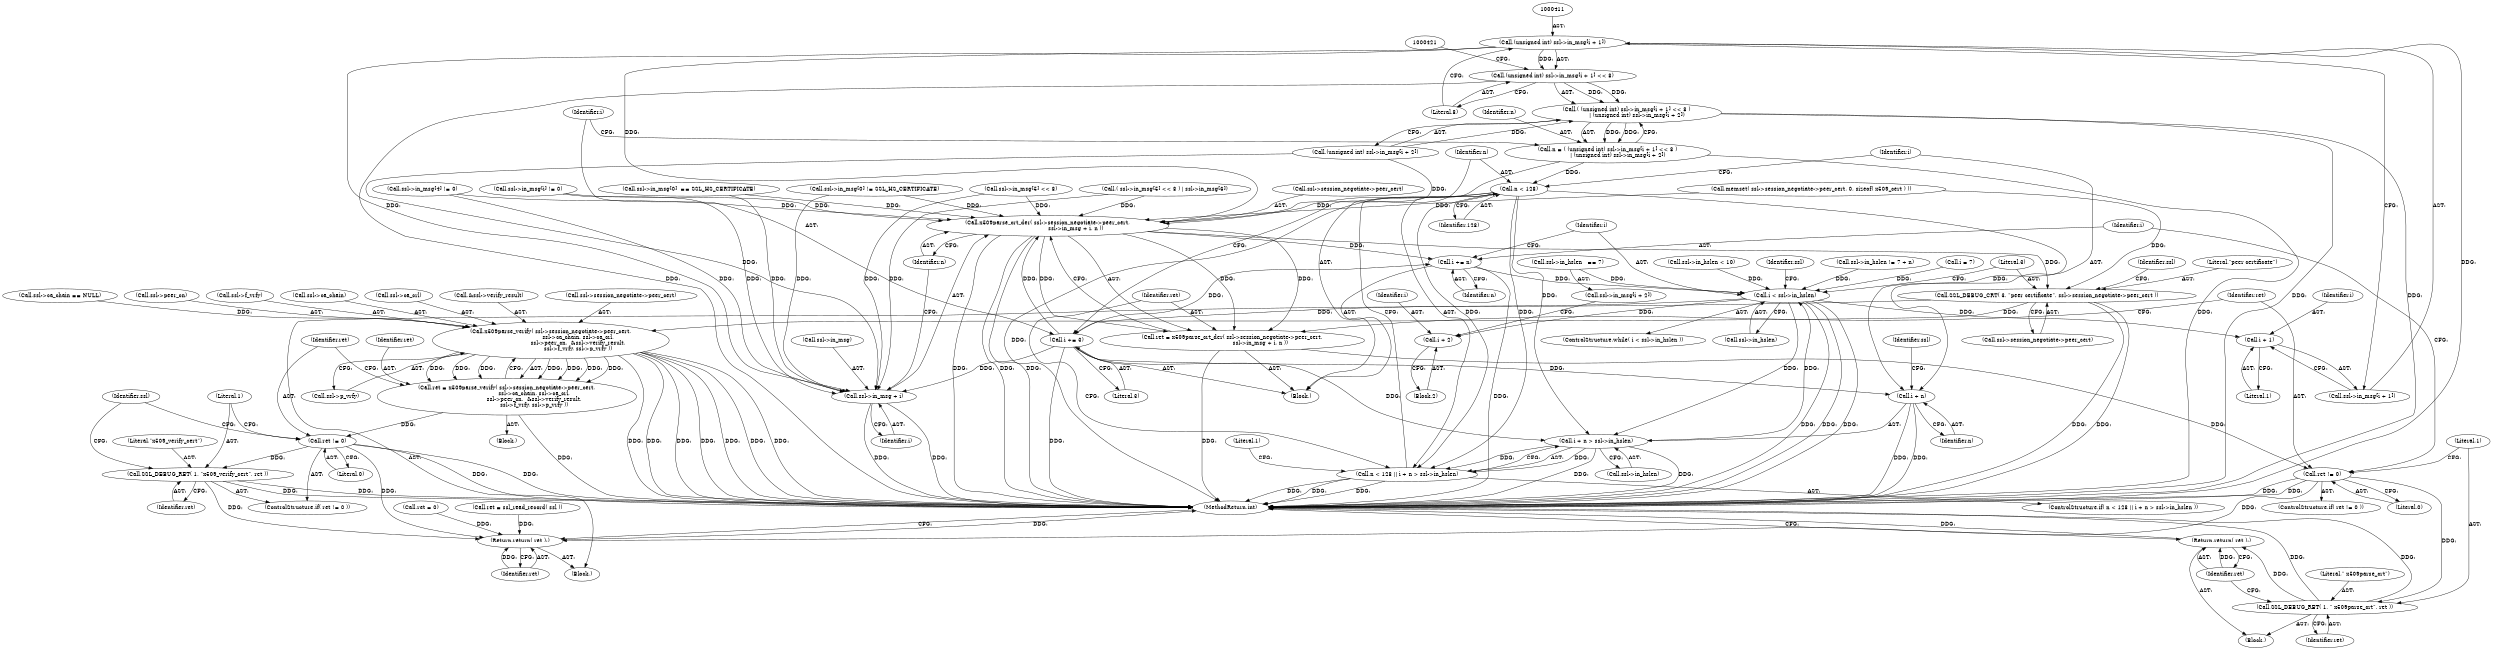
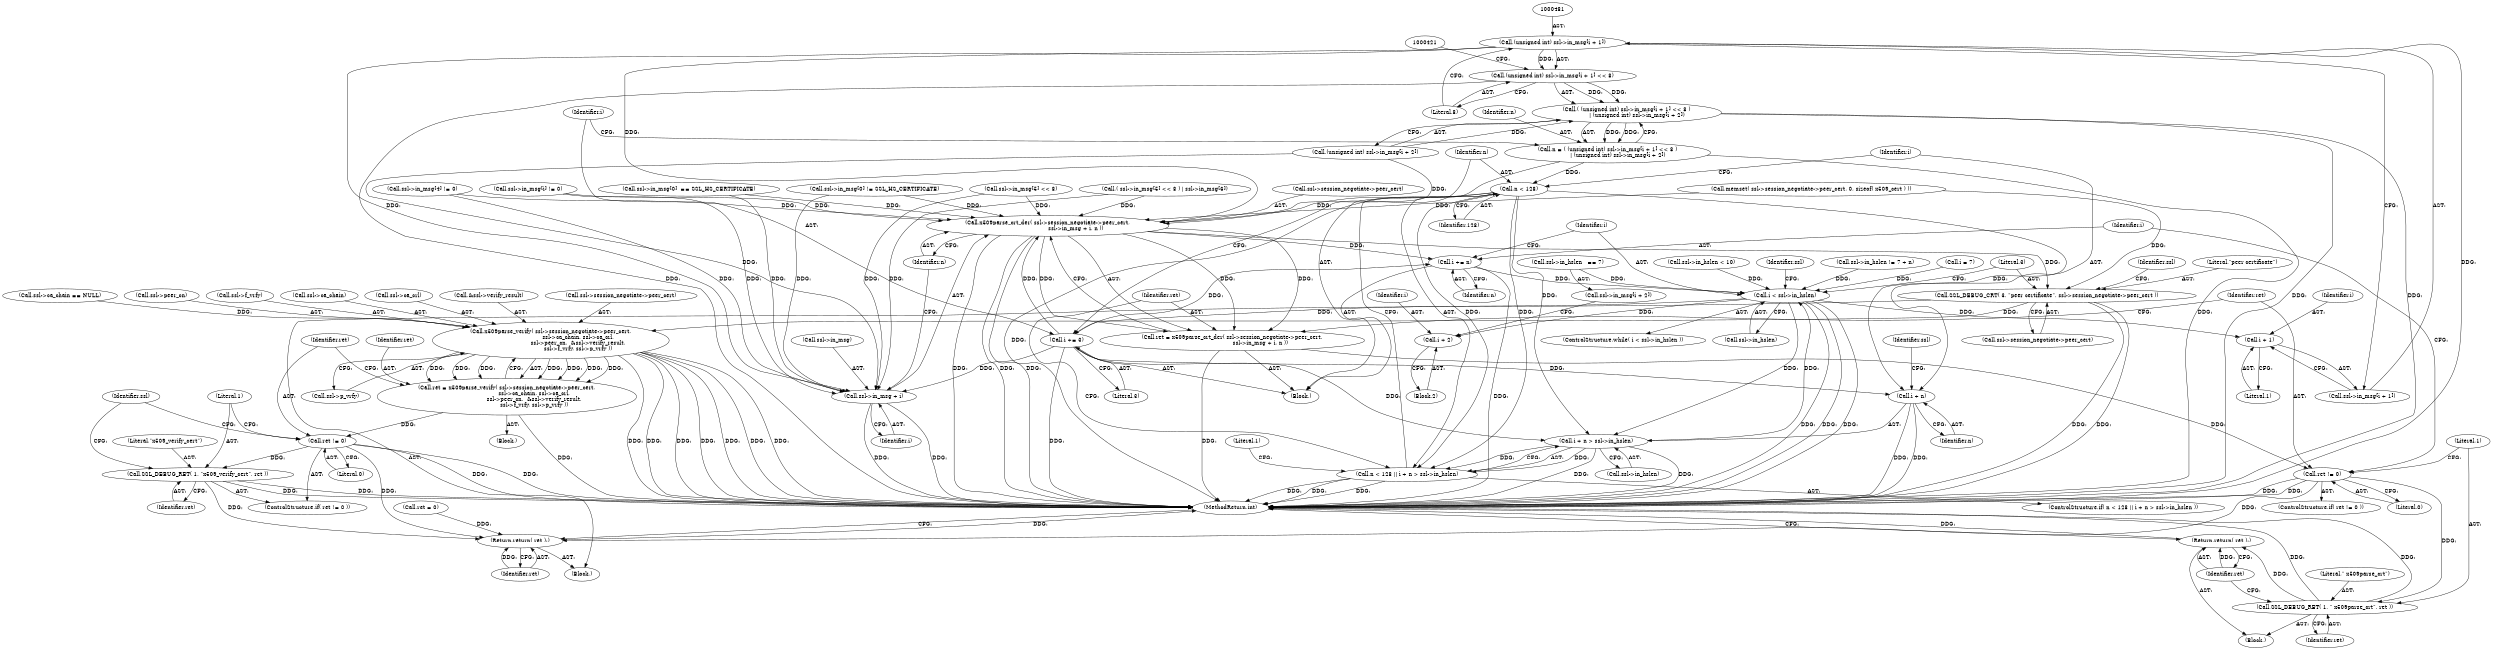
(1553, 10) -> (1553, 10)
(518, 508) -> none
